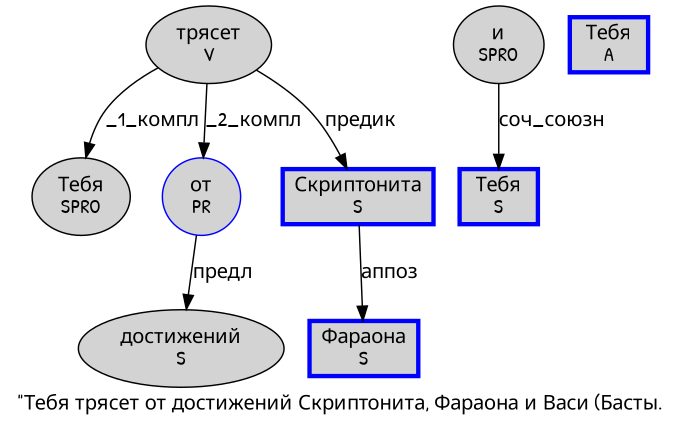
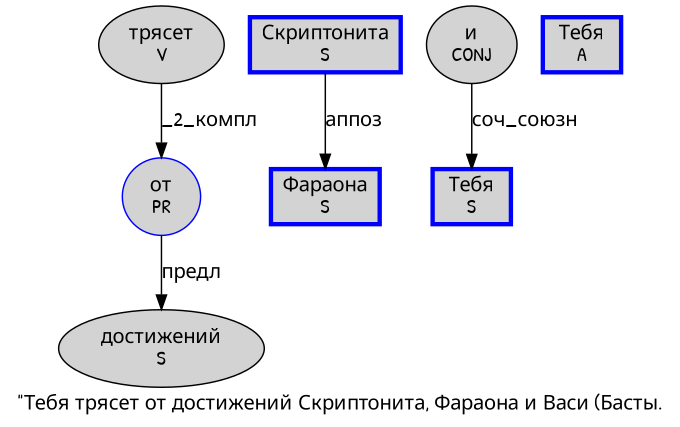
(499, 45) -> (472, 45)
(305, 106) -> none
(81, 197) -> none
